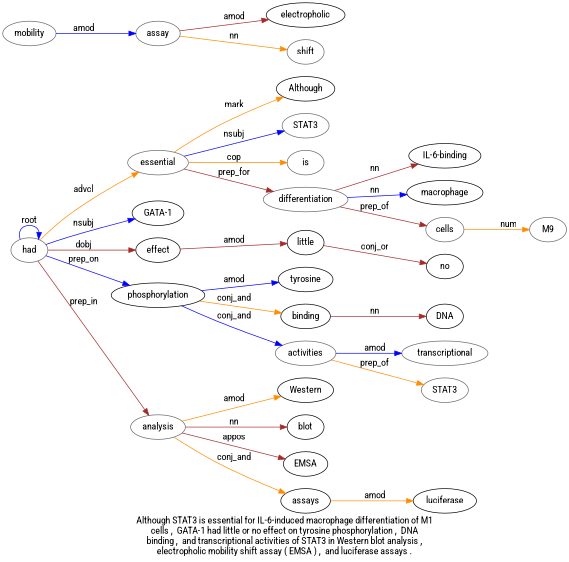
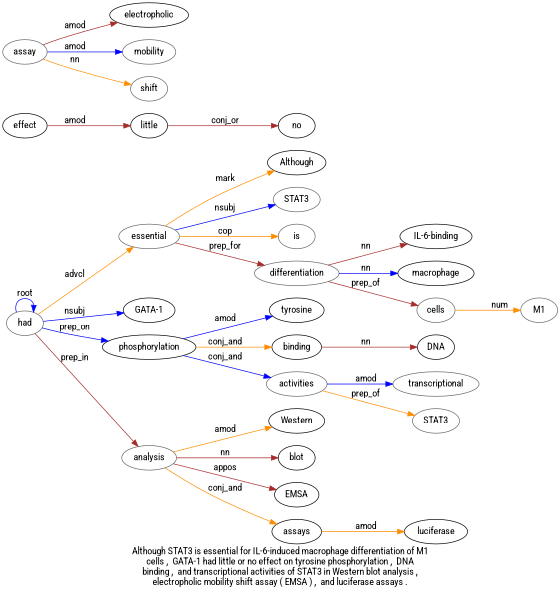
(92, 33) -> (81, 52)
(548, 230) -> (539, 310)
(88, 250) -> none
